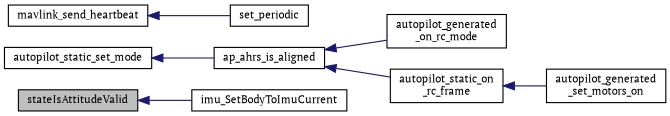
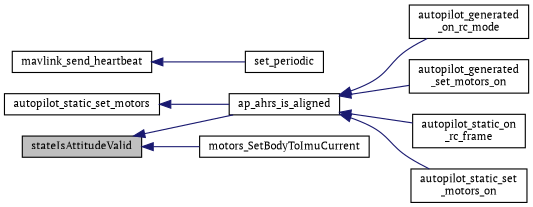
(78, 58) -> (82, 104)
(530, 86) -> (380, 90)
(269, 100) -> (284, 147)
none -> (189, 124)
none -> (469, 186)
